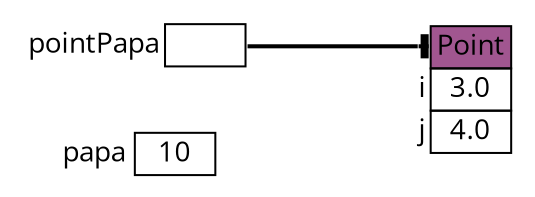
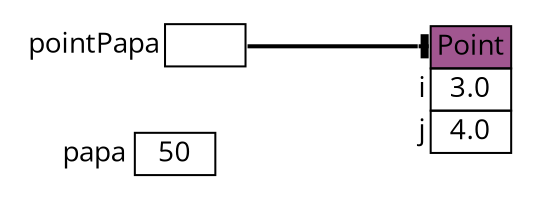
(175, 153) -> (175, 153)
